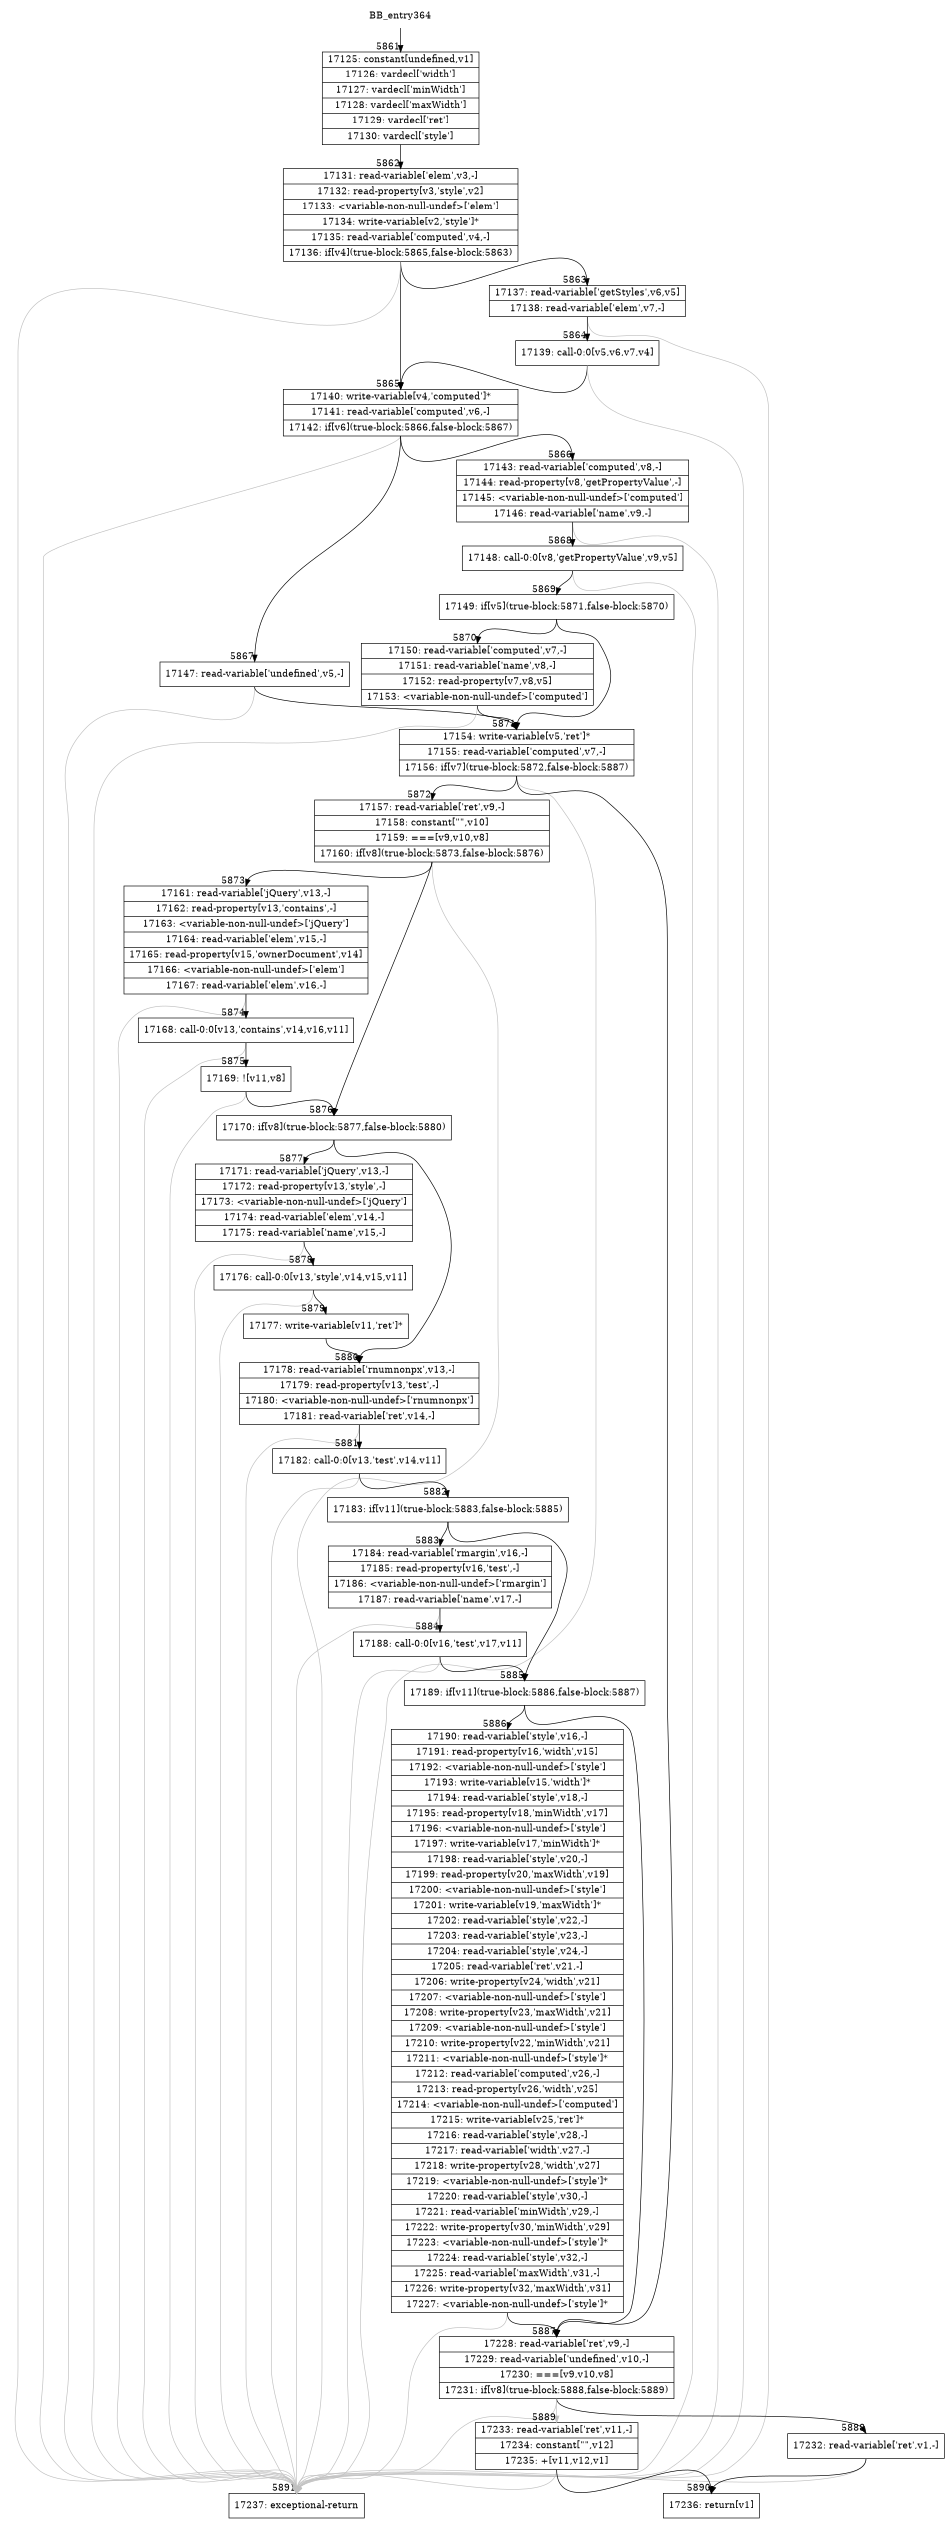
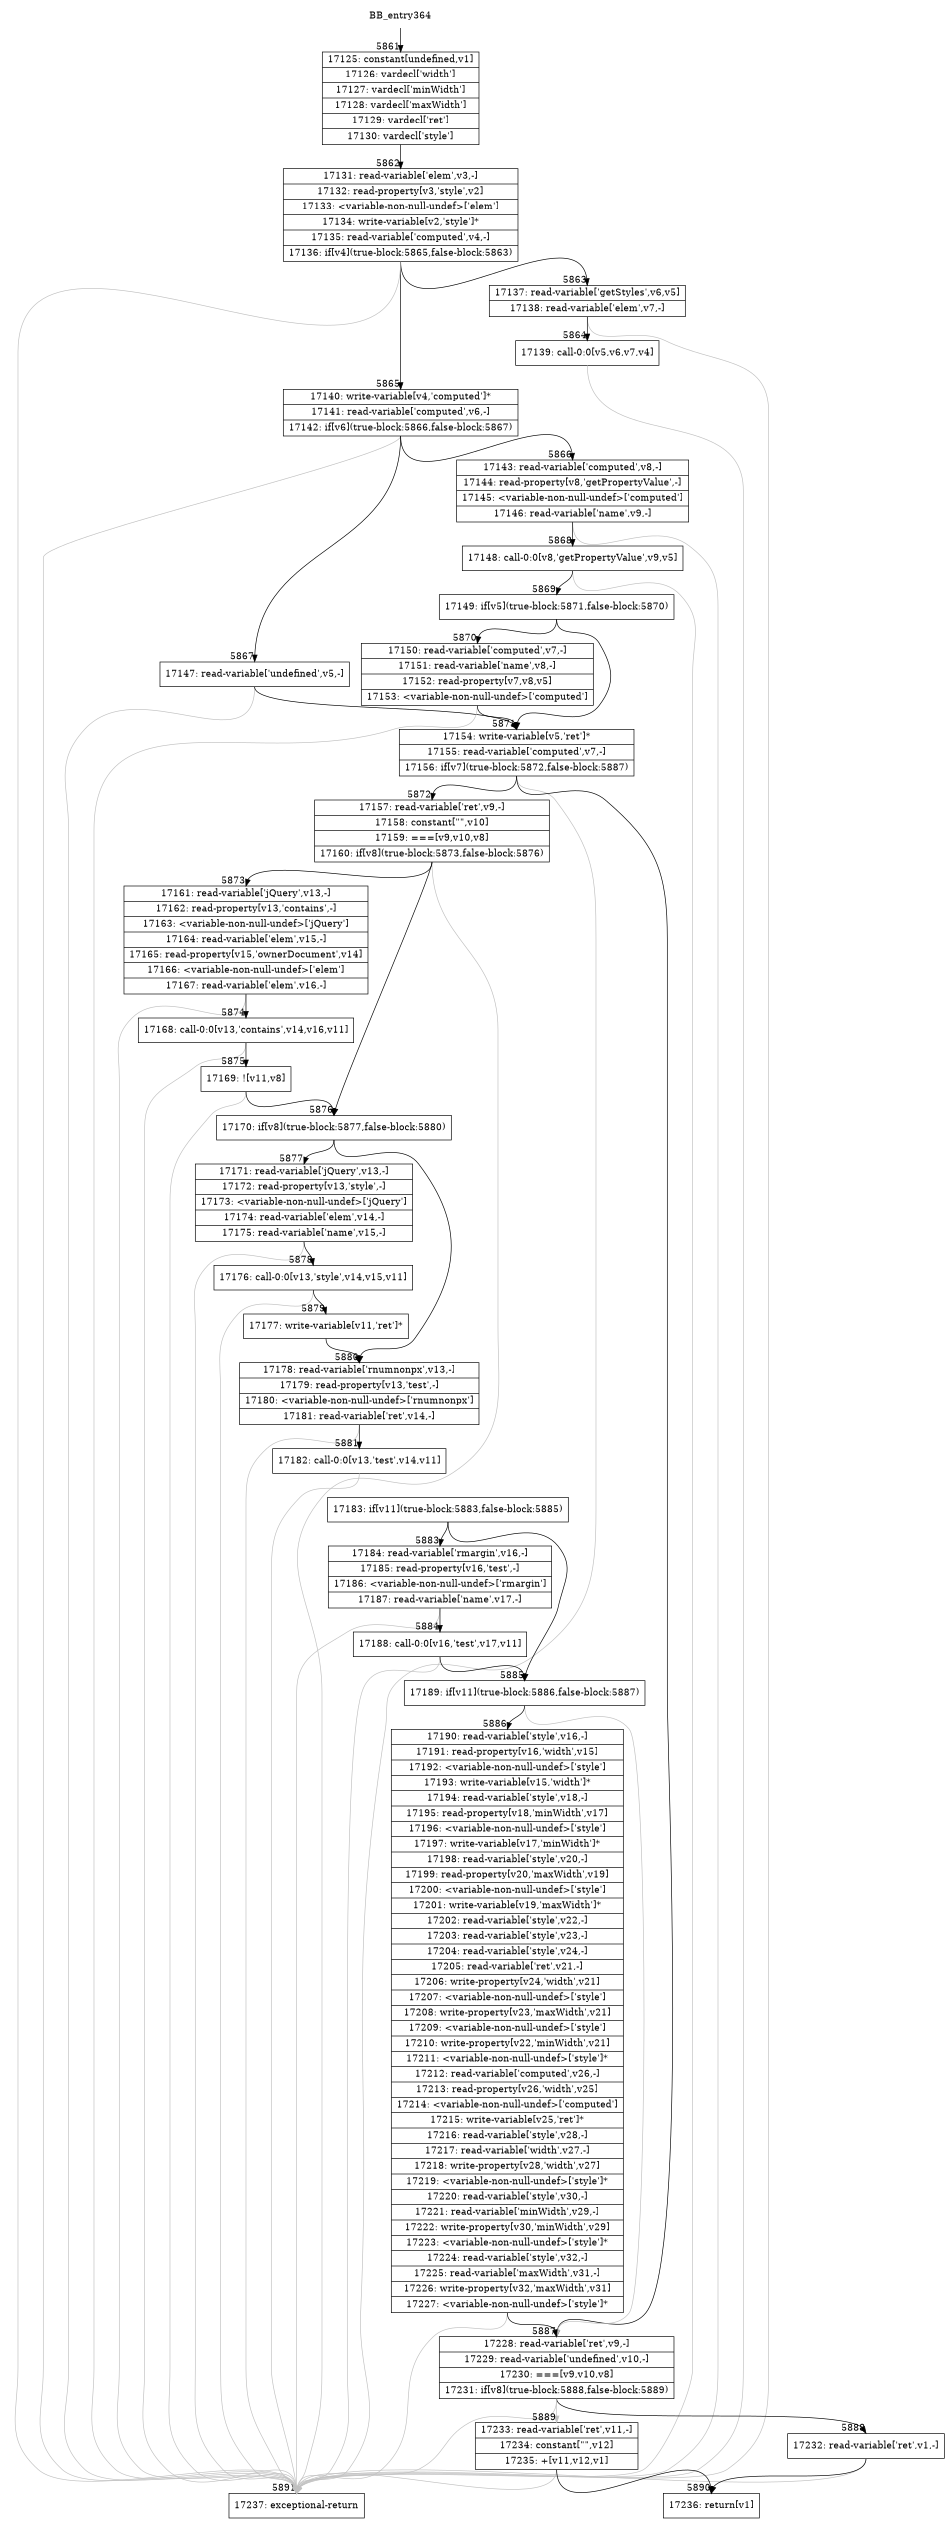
(497, 378) -> none
(395, 1487) -> none
(644, 2000) -> (644, 2000)
